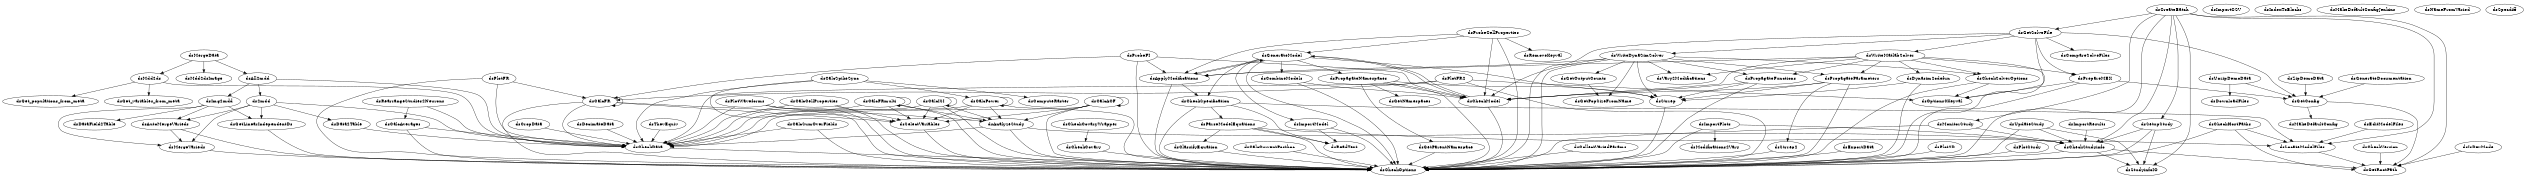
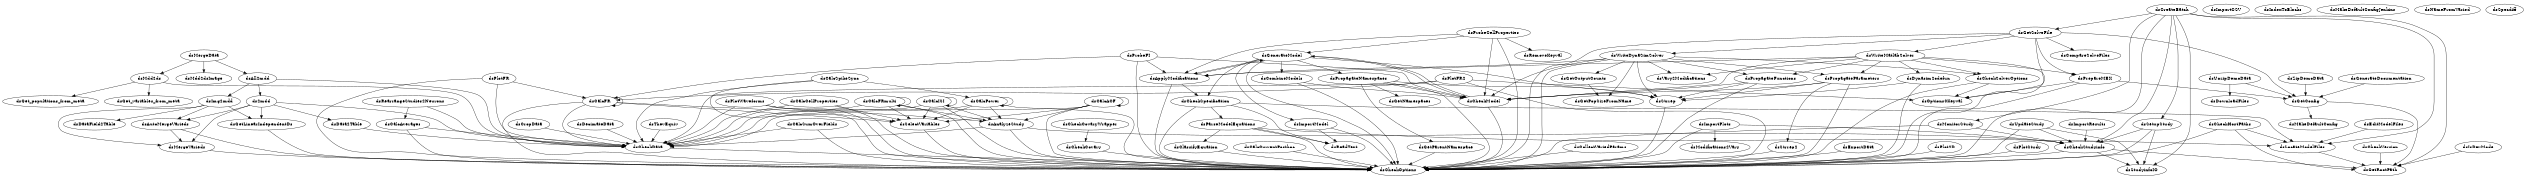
(1049, 101) -> none
